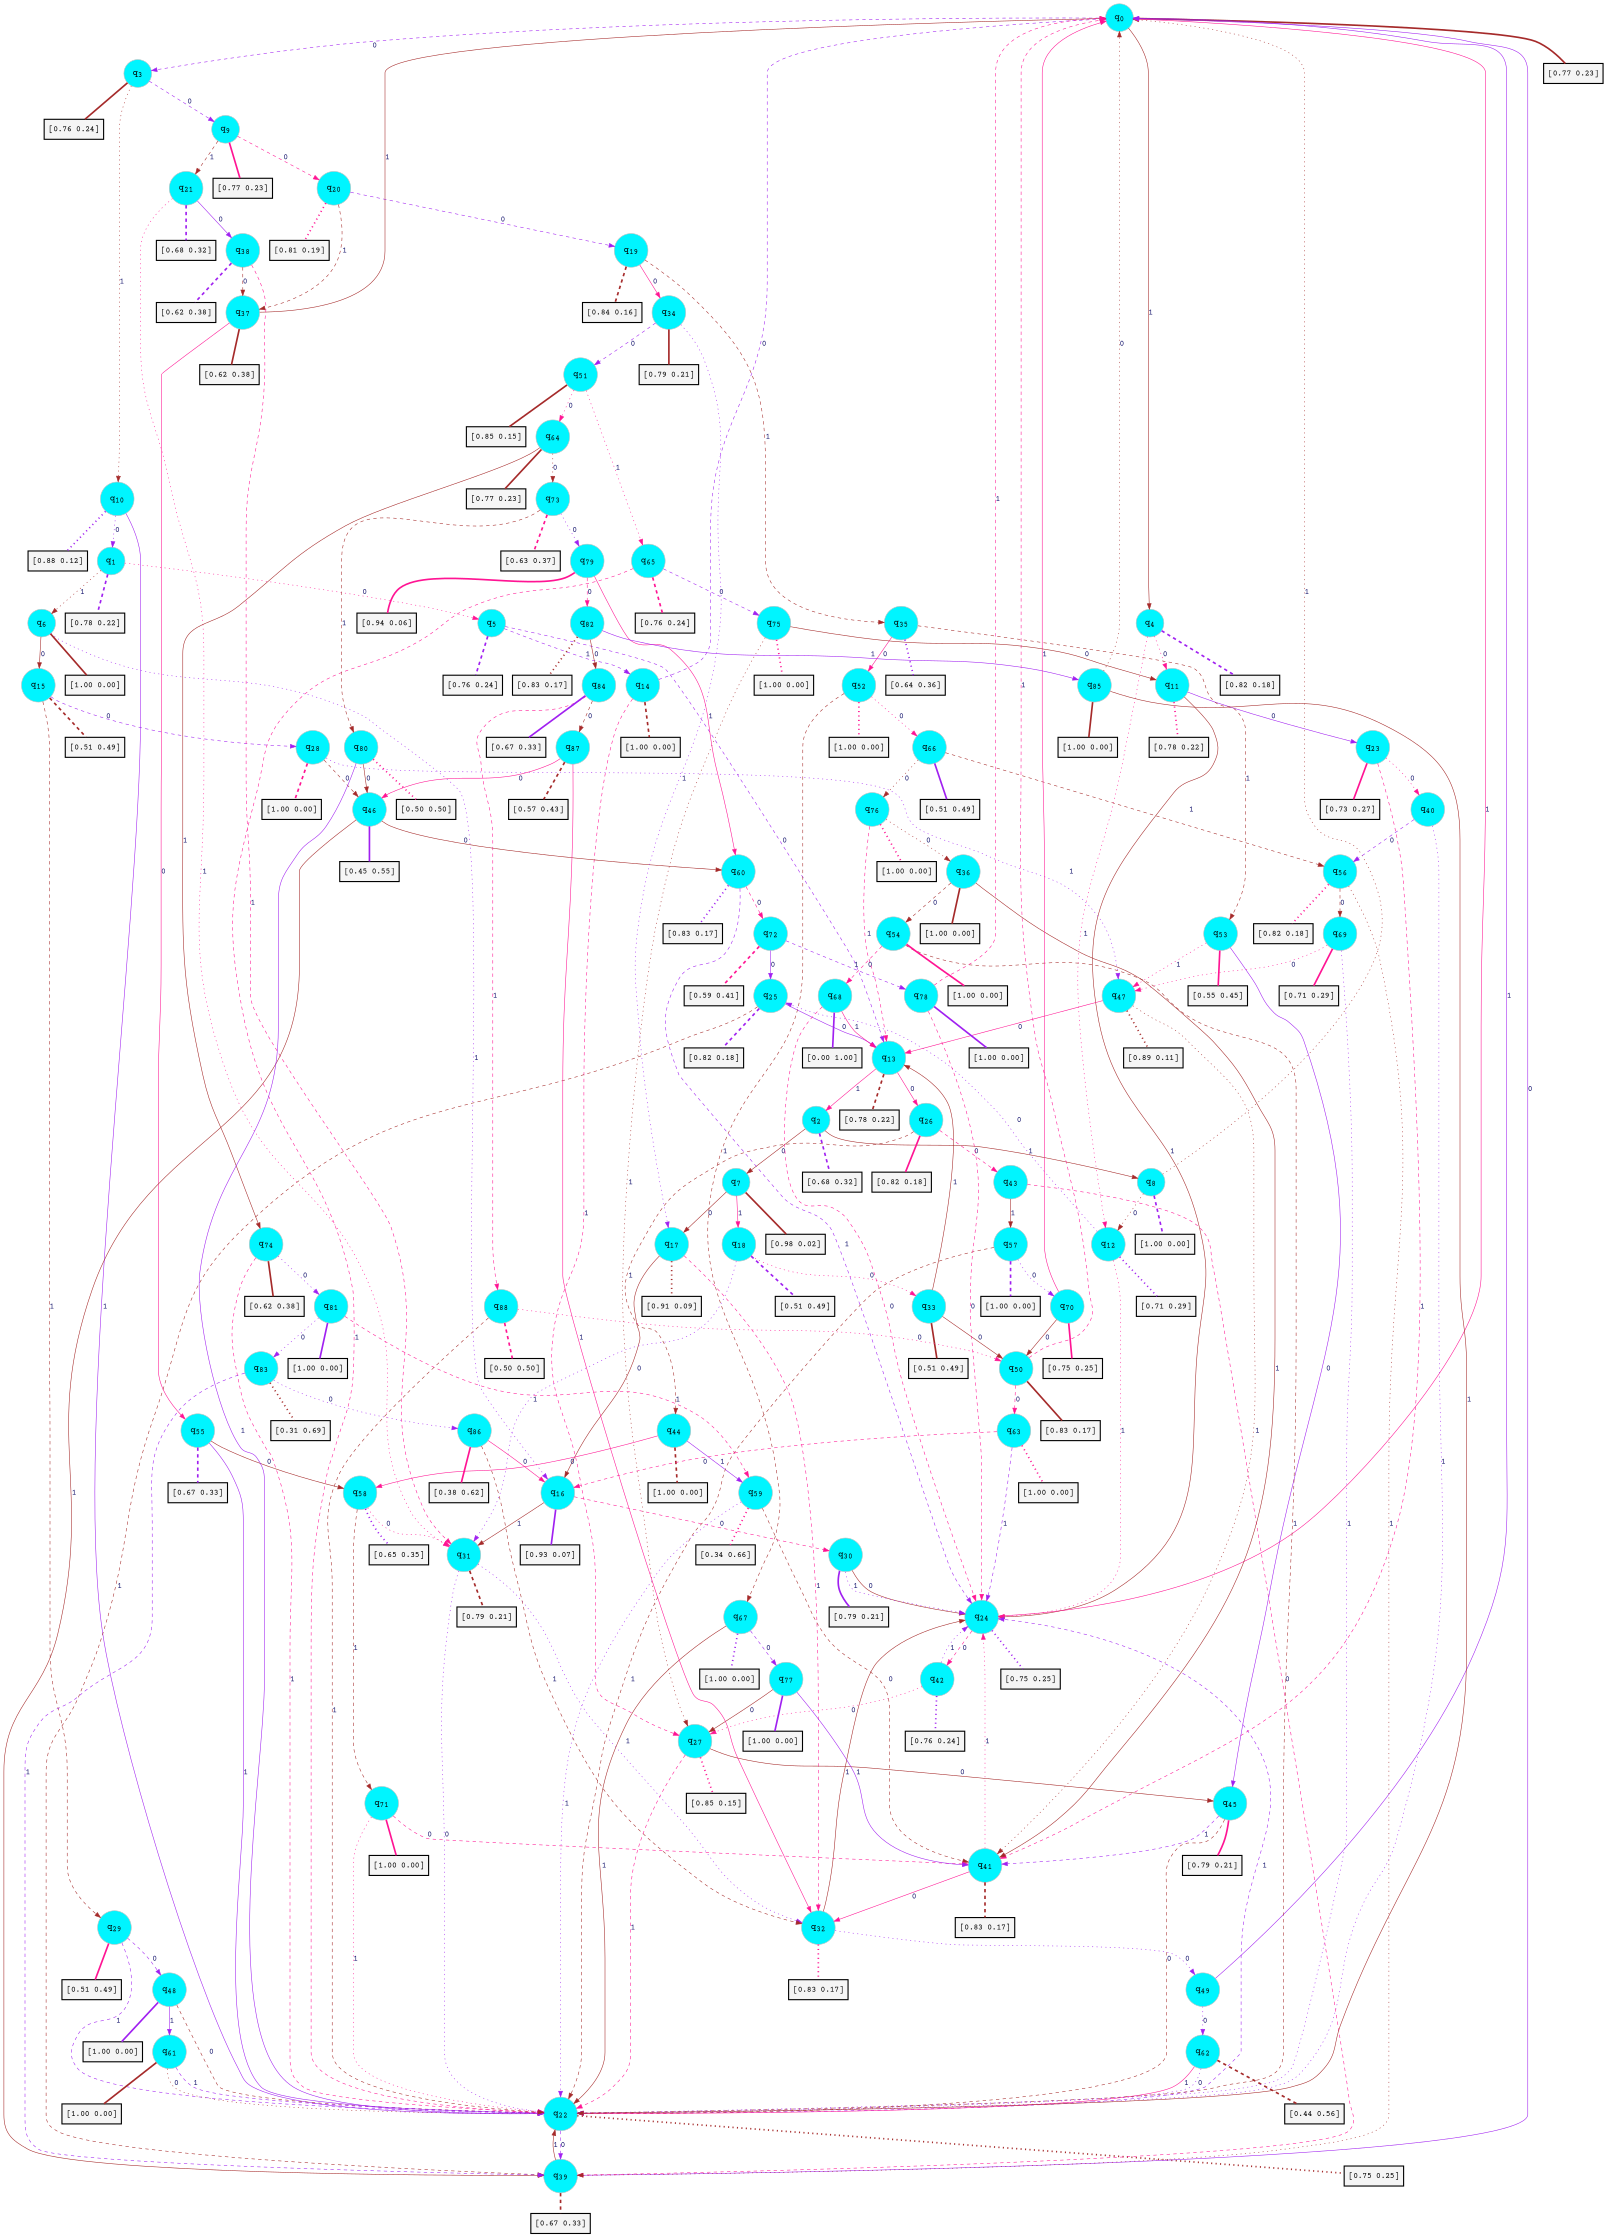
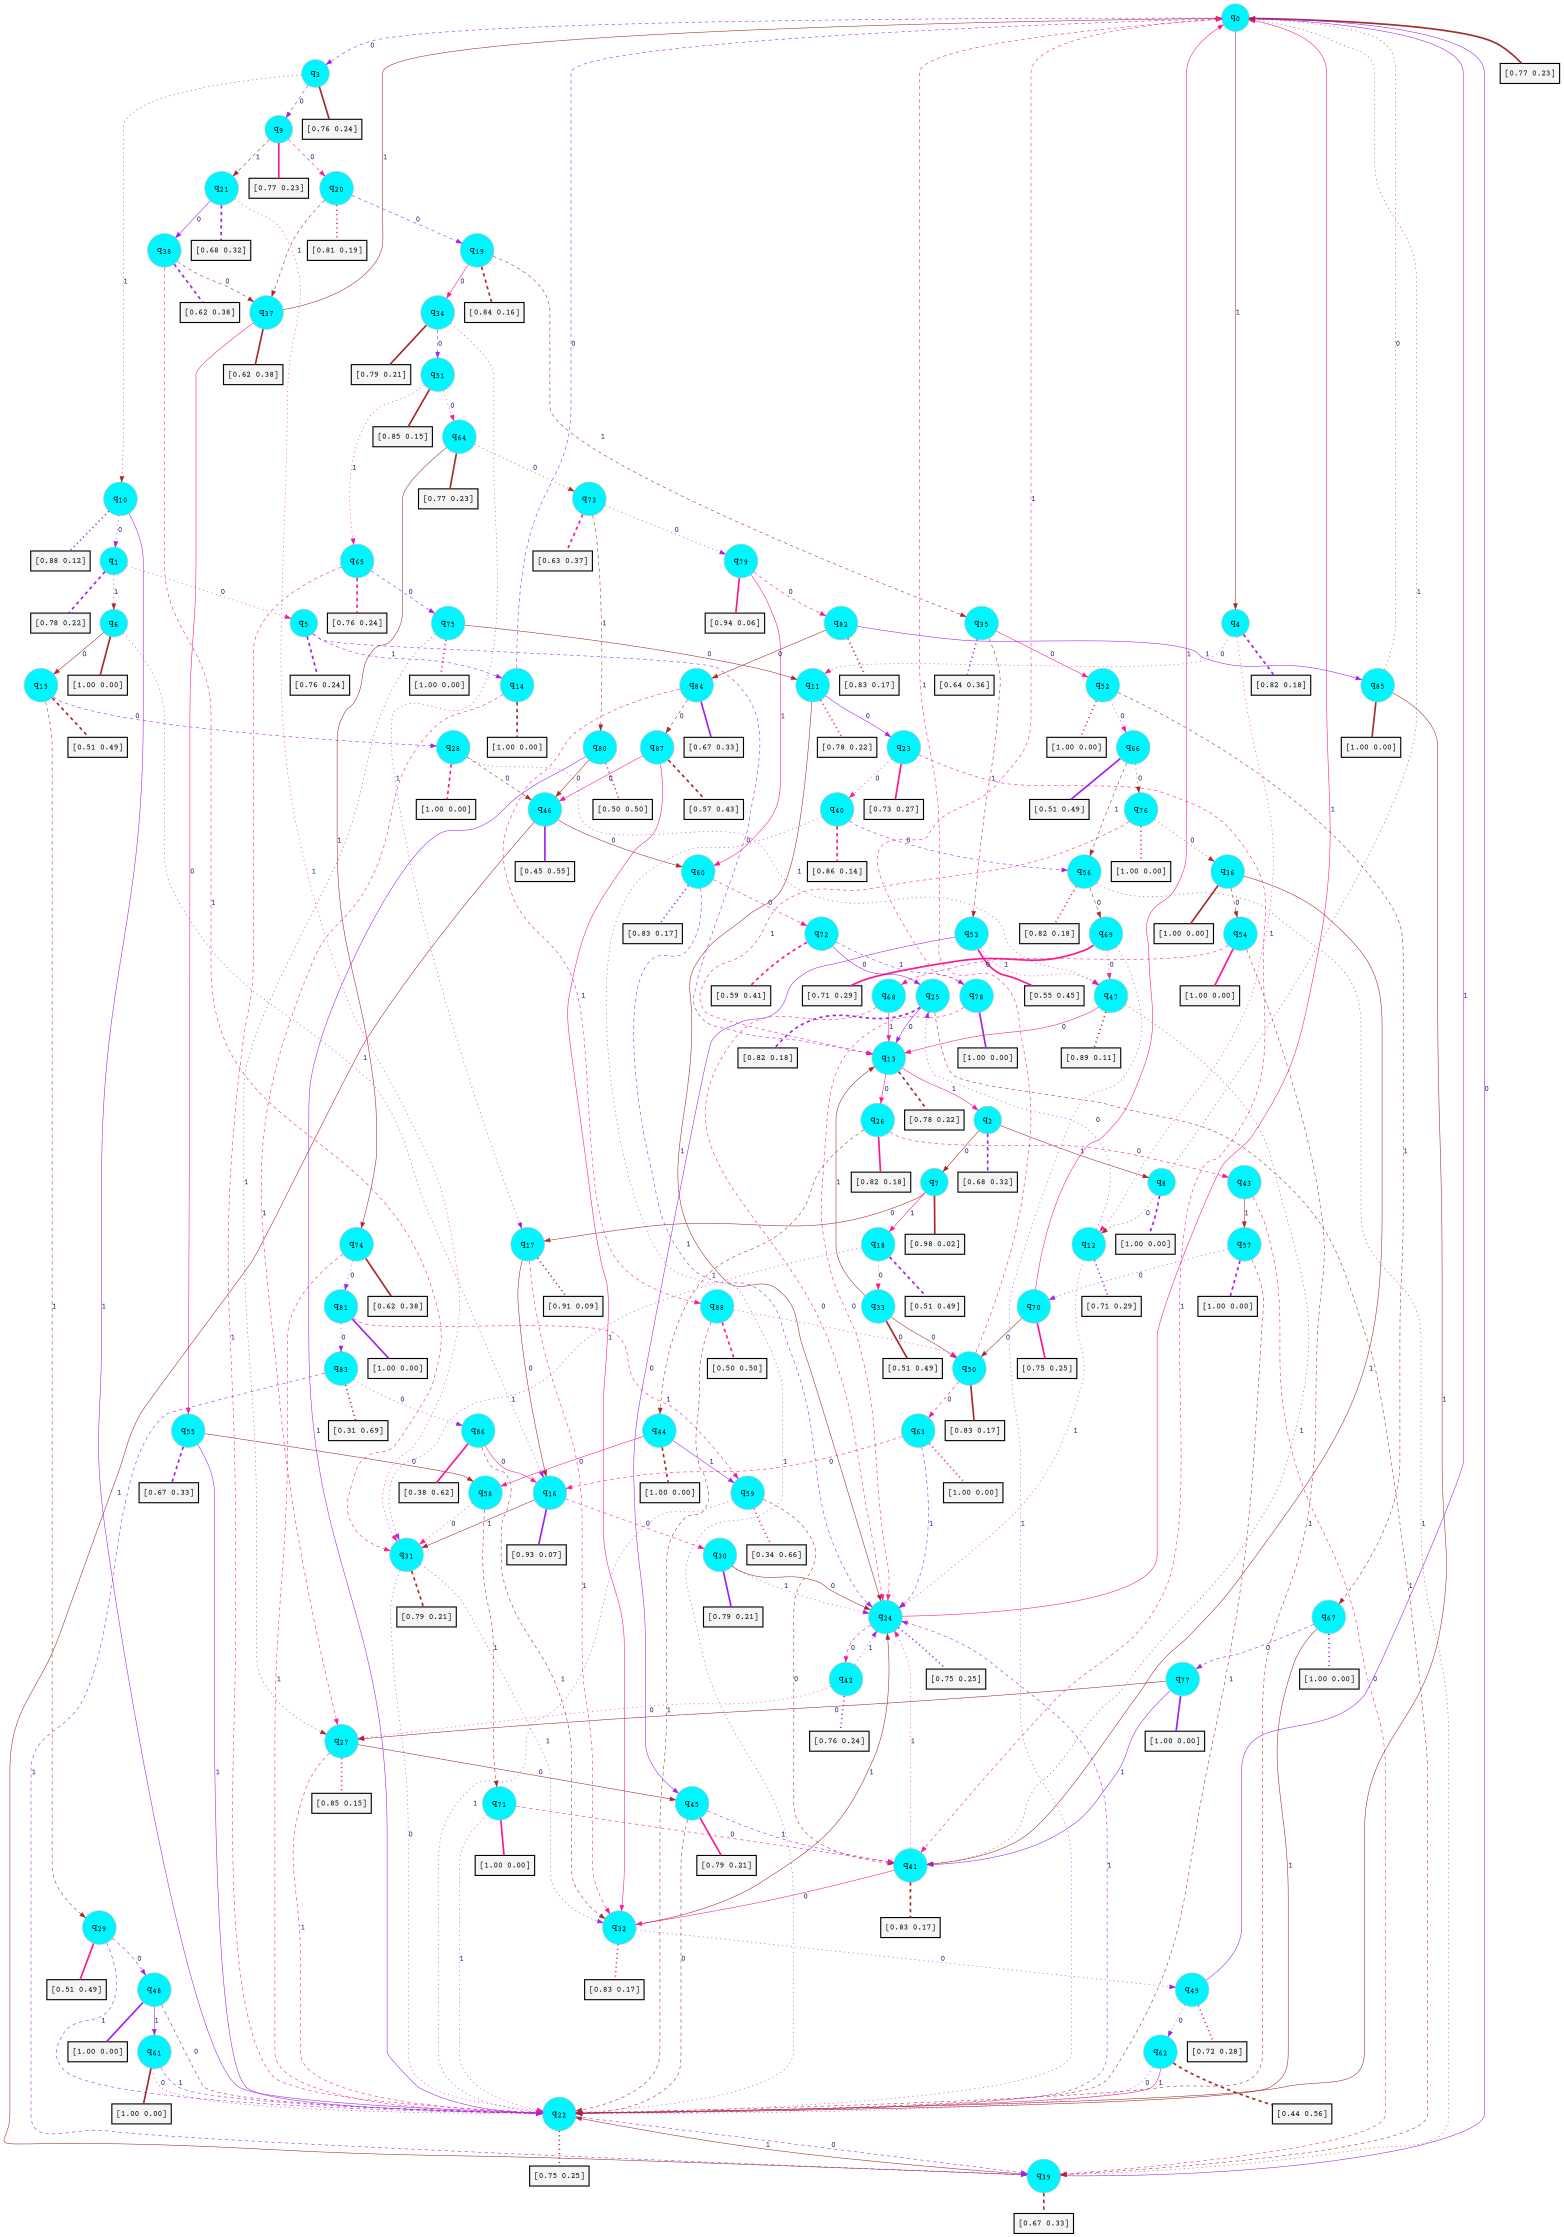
none -> (837, 872)
(832, 1058) -> none
(399, 1555) -> none
none -> (1217, 2052)
